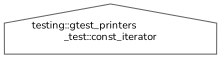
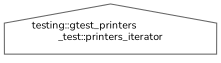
(111, 32) -> (111, 32)
